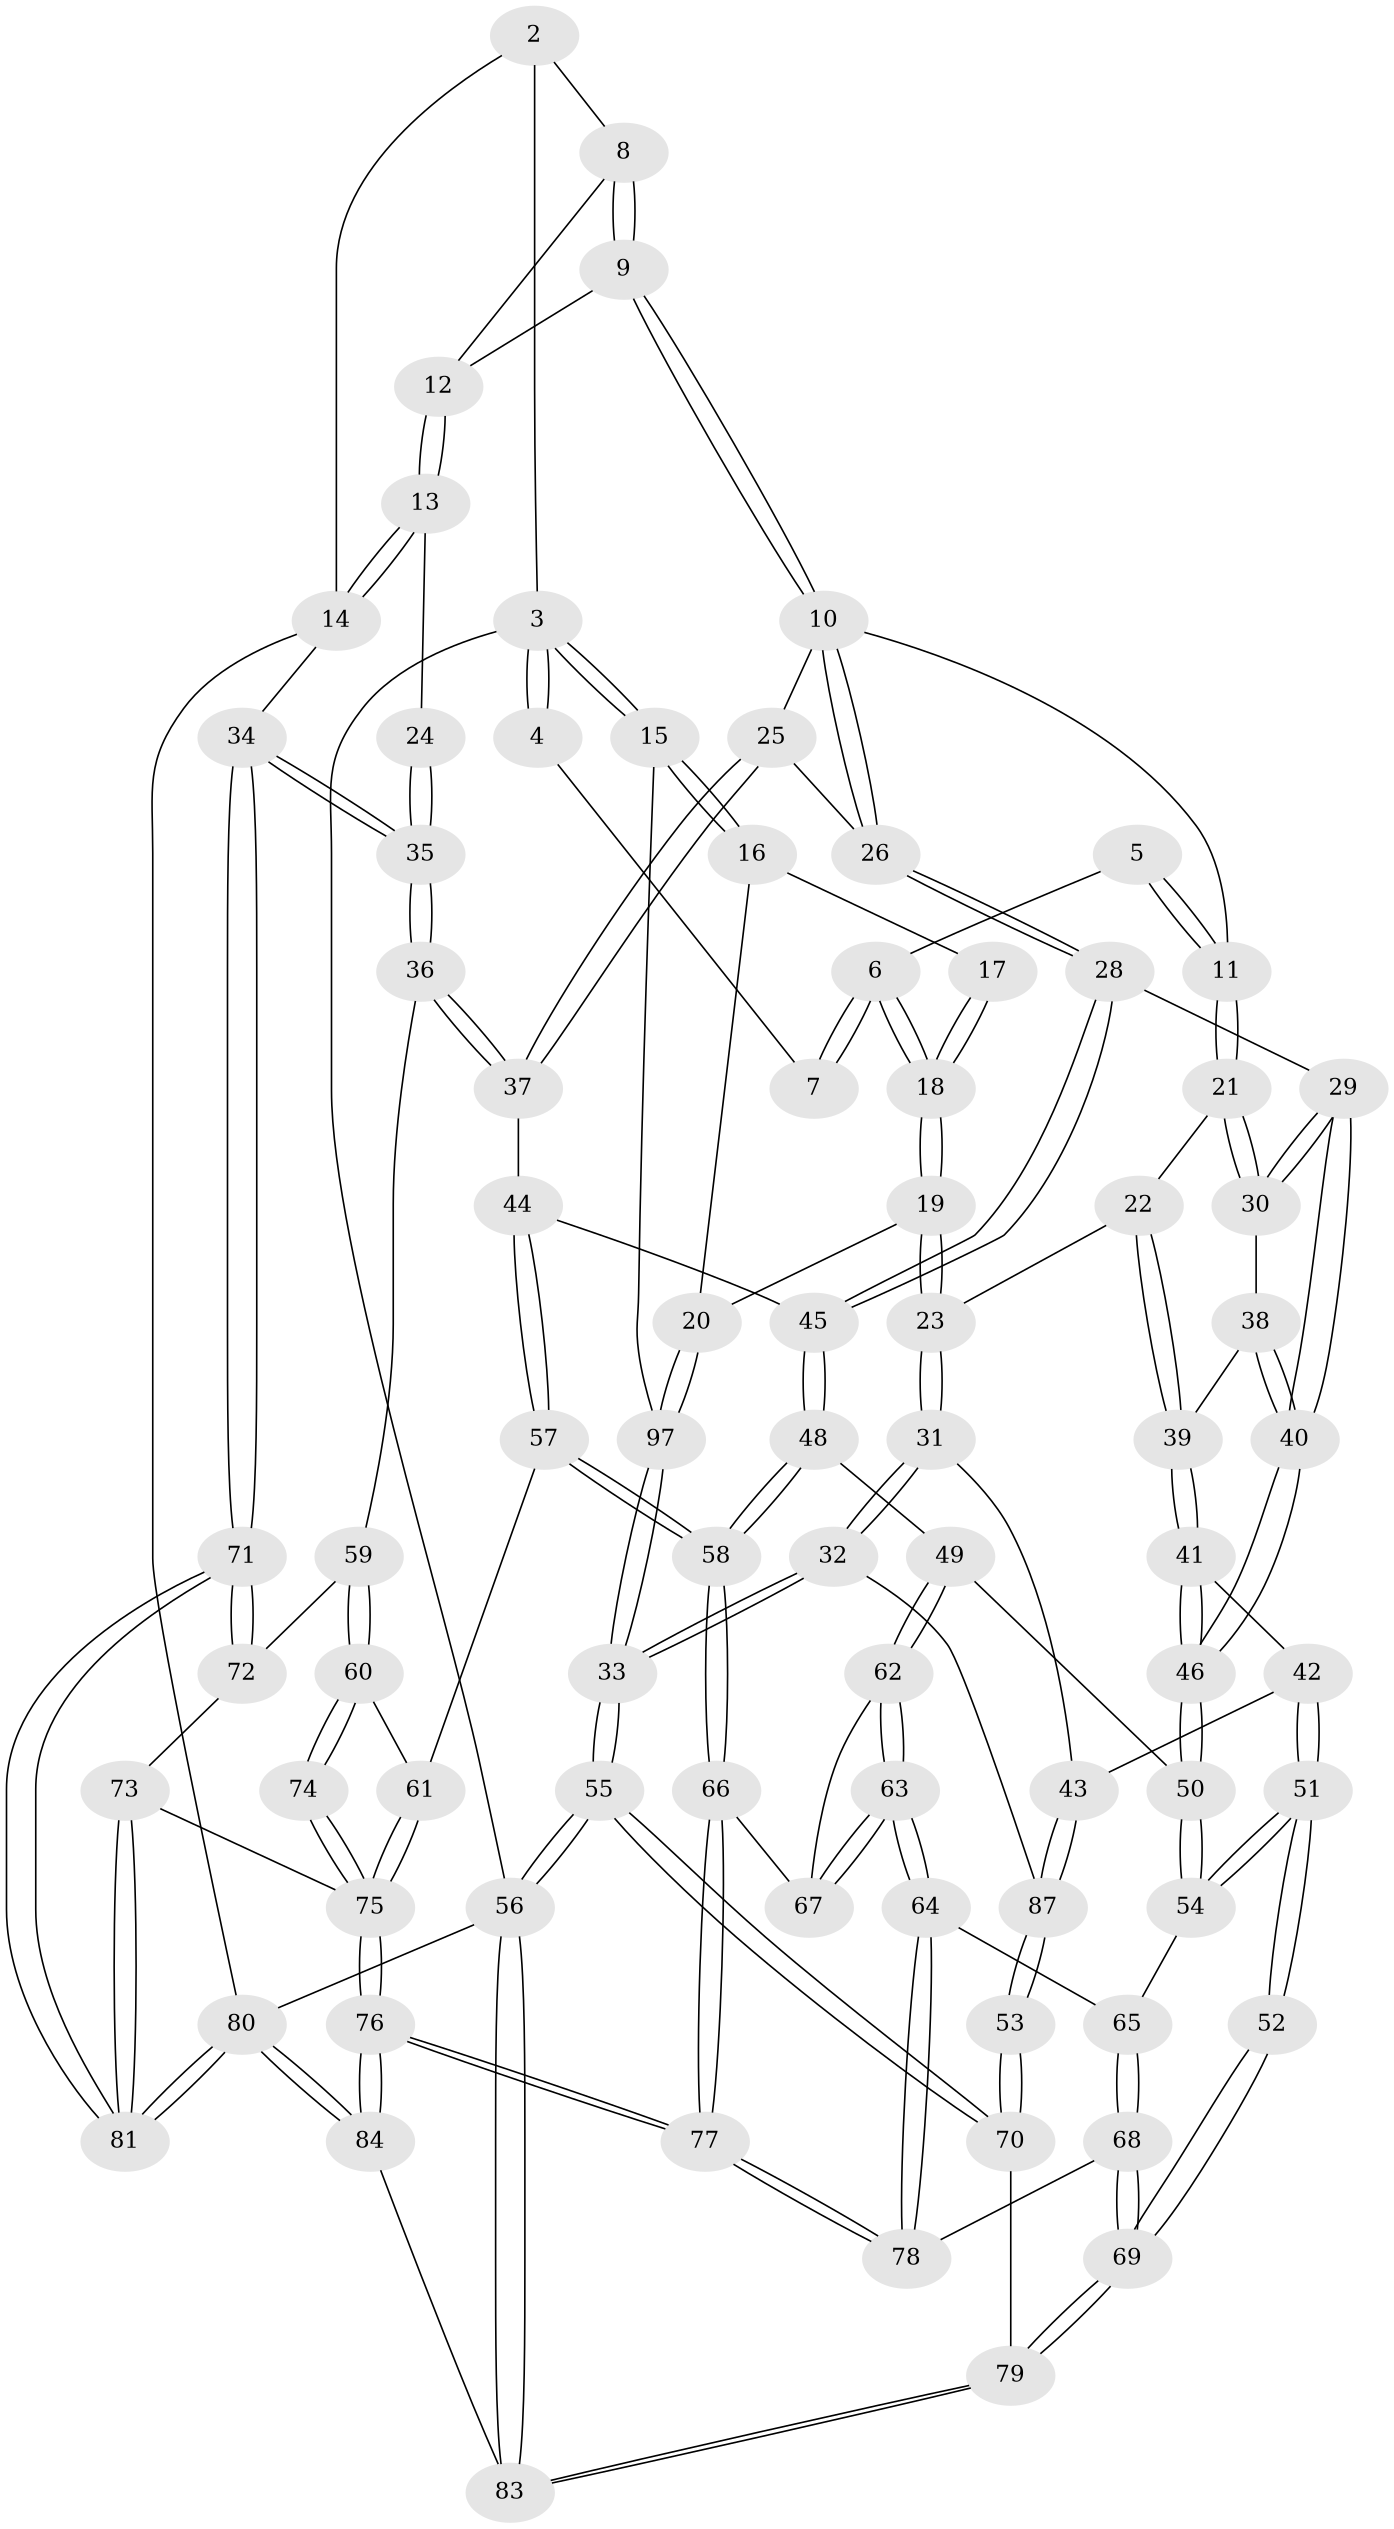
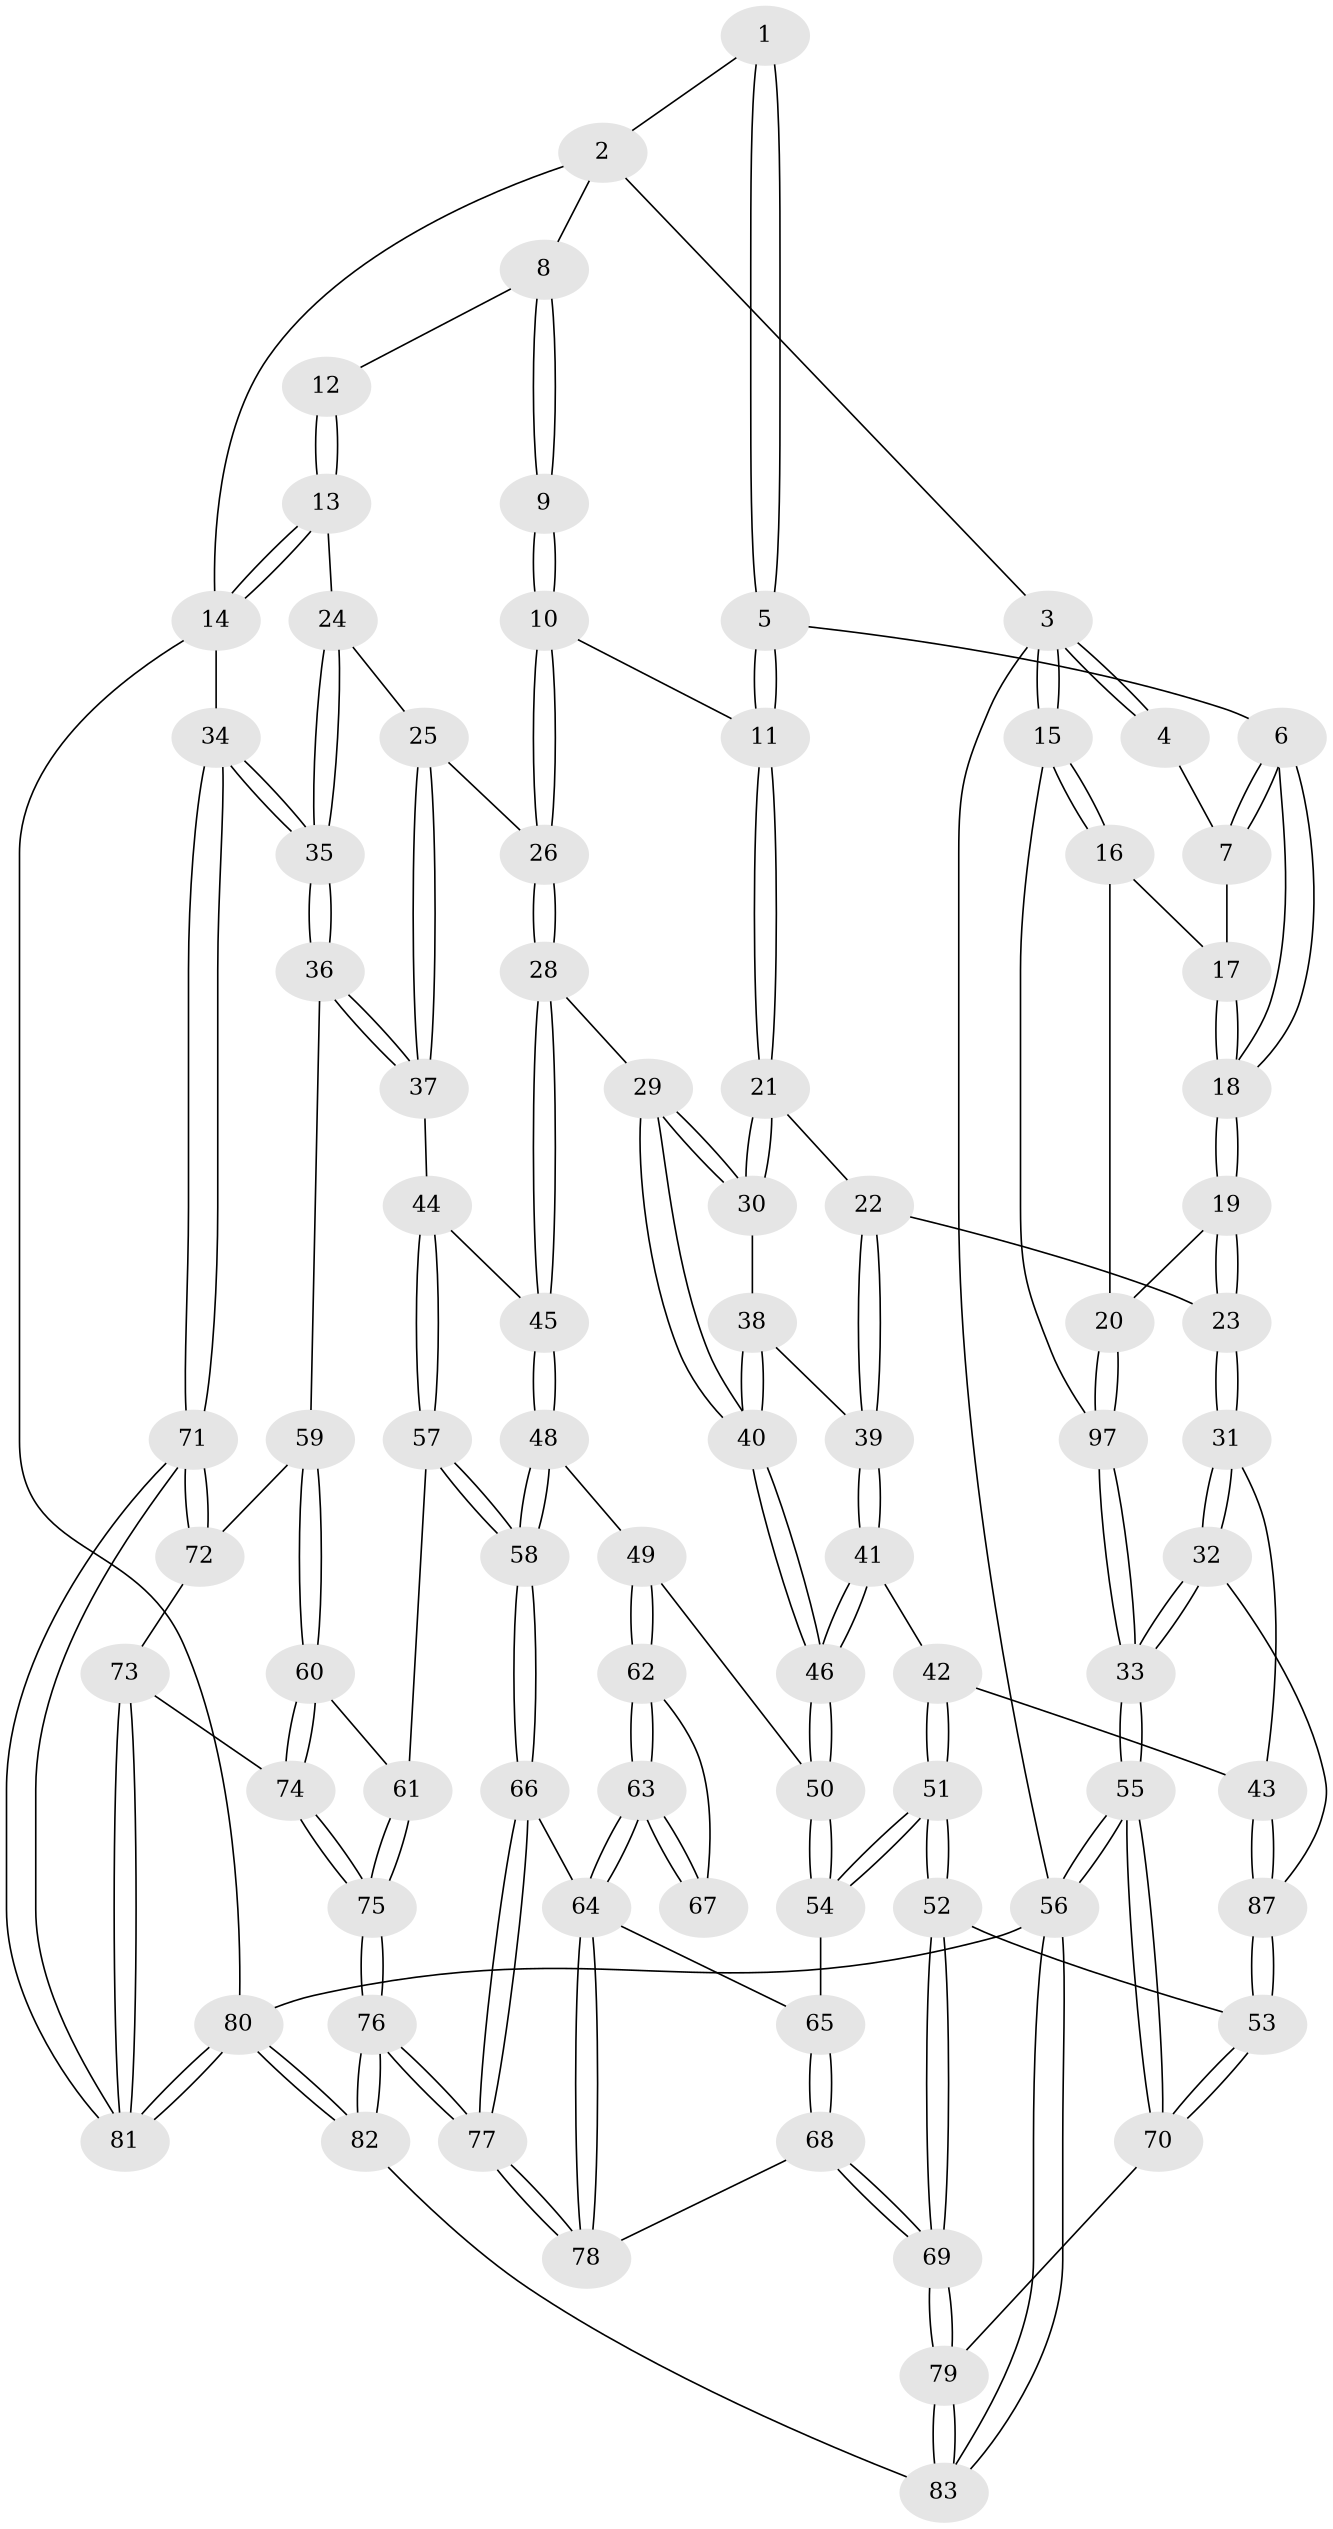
none -> (765, 36)
(522, 334) -> none
(798, 679) -> (379, 679)
none -> (1227, 913)
(248, 1849) -> (200, 1727)
(763, 1849) -> (556, 1849)
none -> (1096, 1973)
(370, 2142) -> (366, 2142)
